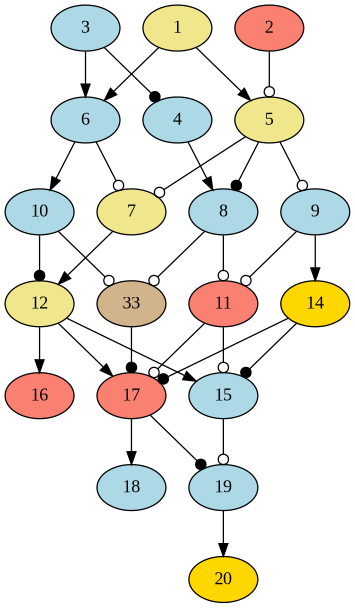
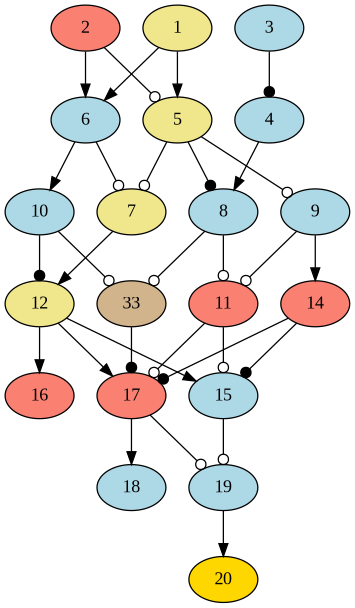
(86, 68) -> (86, 68)
(315, 304) -> (315, 304)
(174, 438) -> (174, 438)
